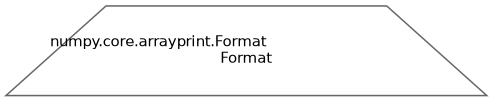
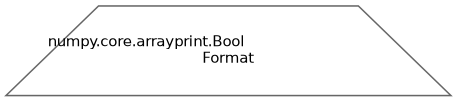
(246, 51) -> (228, 51)
